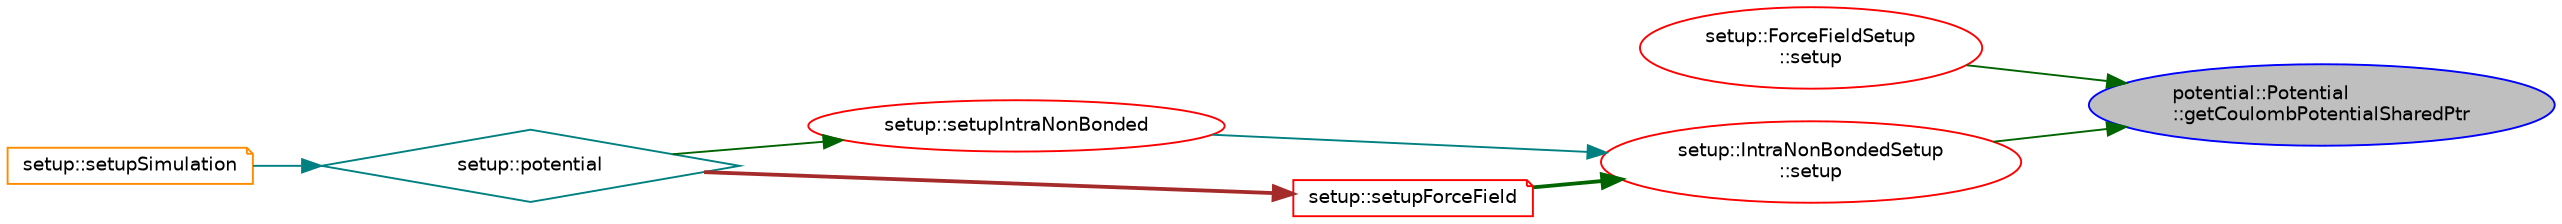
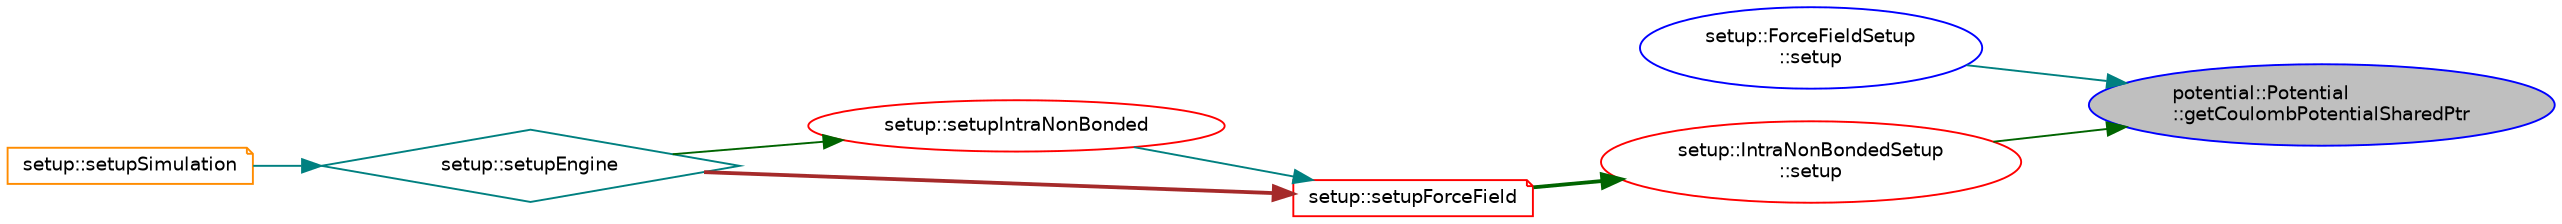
(1811, 48) -> (1811, 48)
(2037, 73) -> (2037, 73)
(1400, 143) -> (1214, 162)
(530, 166) -> (530, 166)
